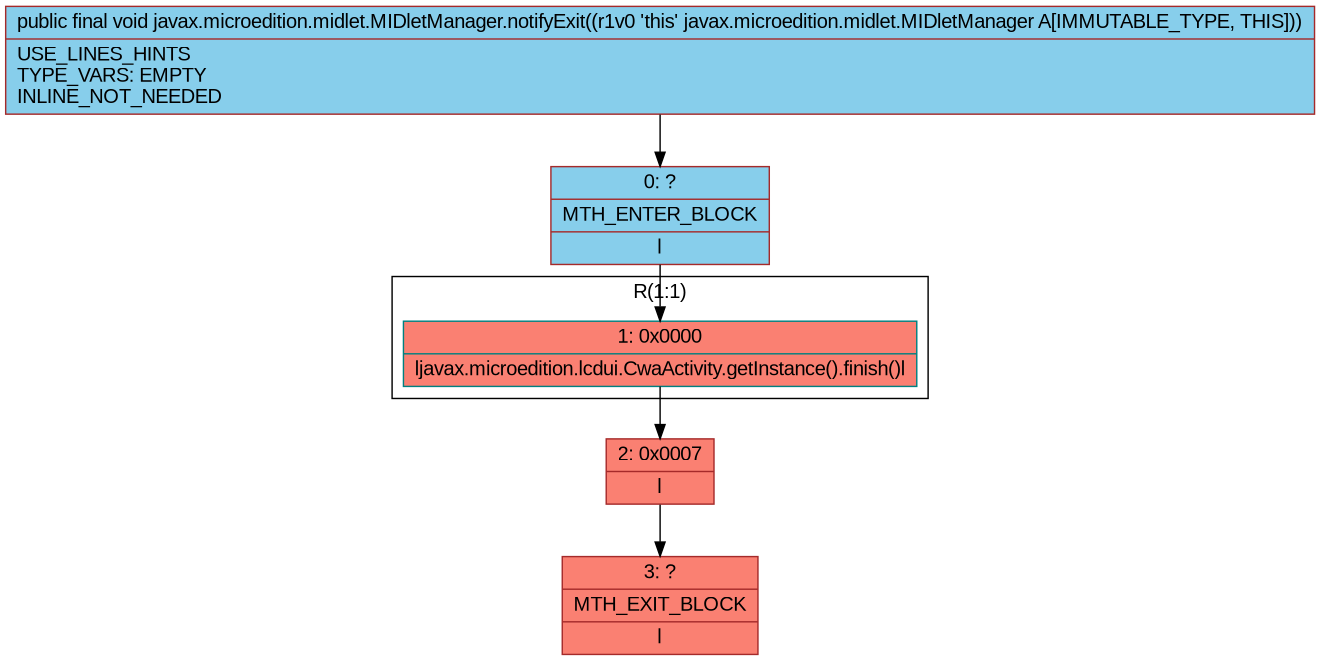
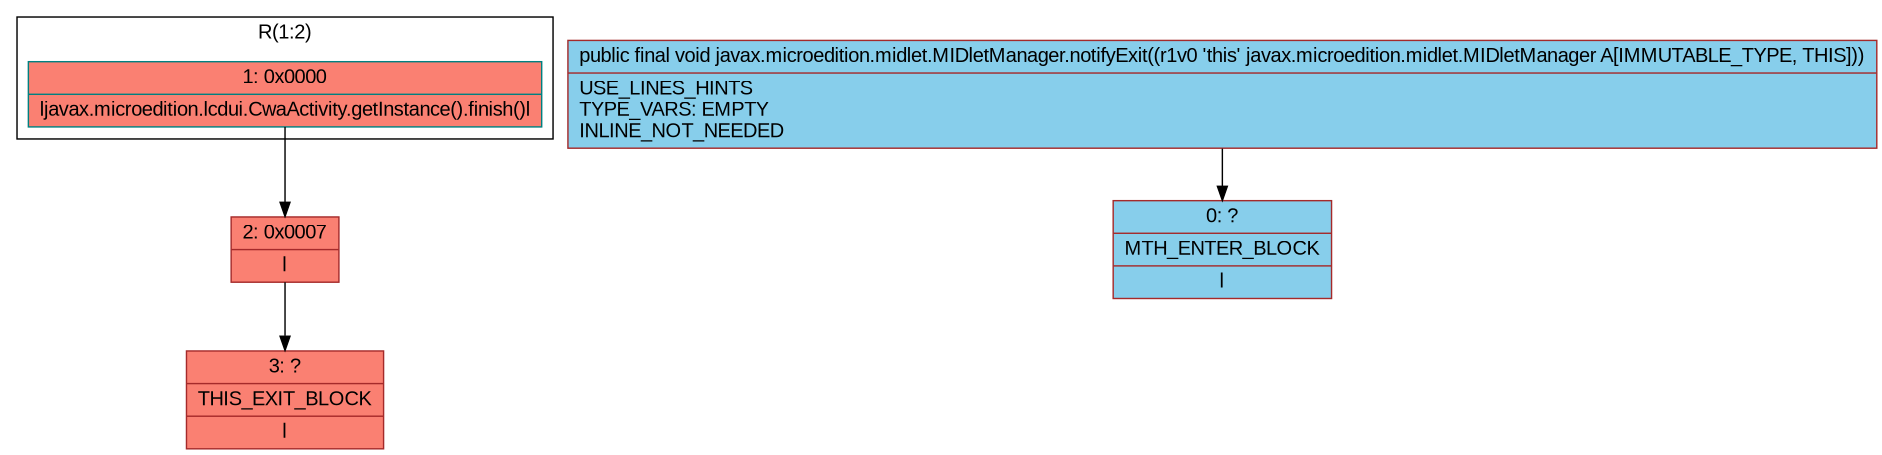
(660, 286) -> none
(660, 293) -> (285, 33)
(660, 605) -> (285, 399)
